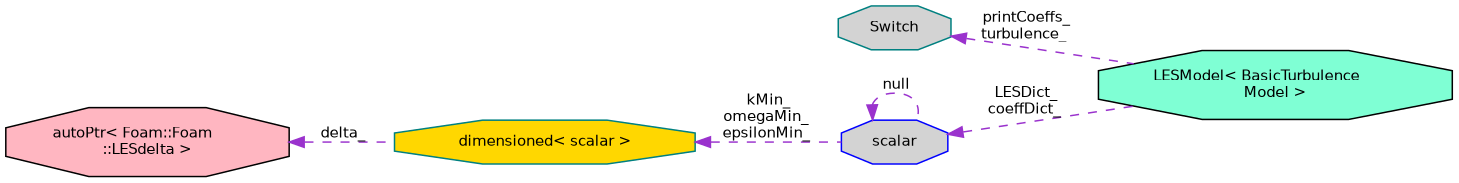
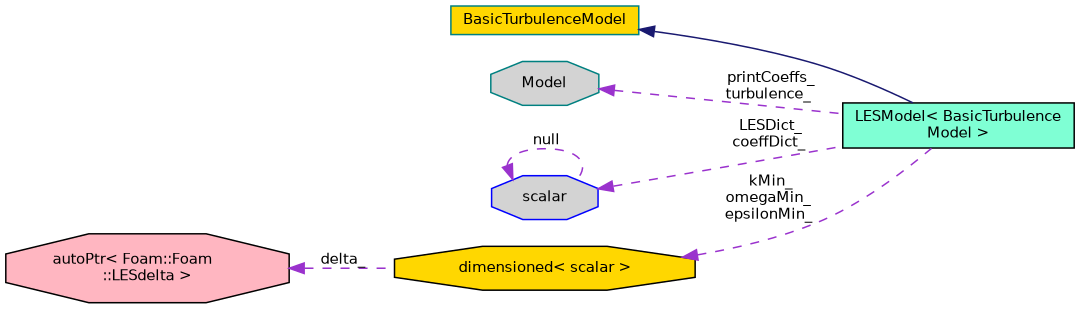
none -> (545, 20)
(895, 28) -> (545, 83)
(1275, 85) -> (958, 125)
(545, 142) -> (545, 268)
(776, 142) -> (823, 220)
